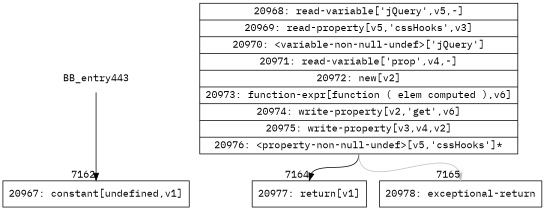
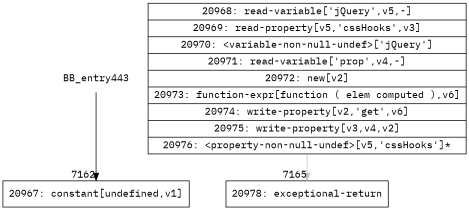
(309, 194) -> none
